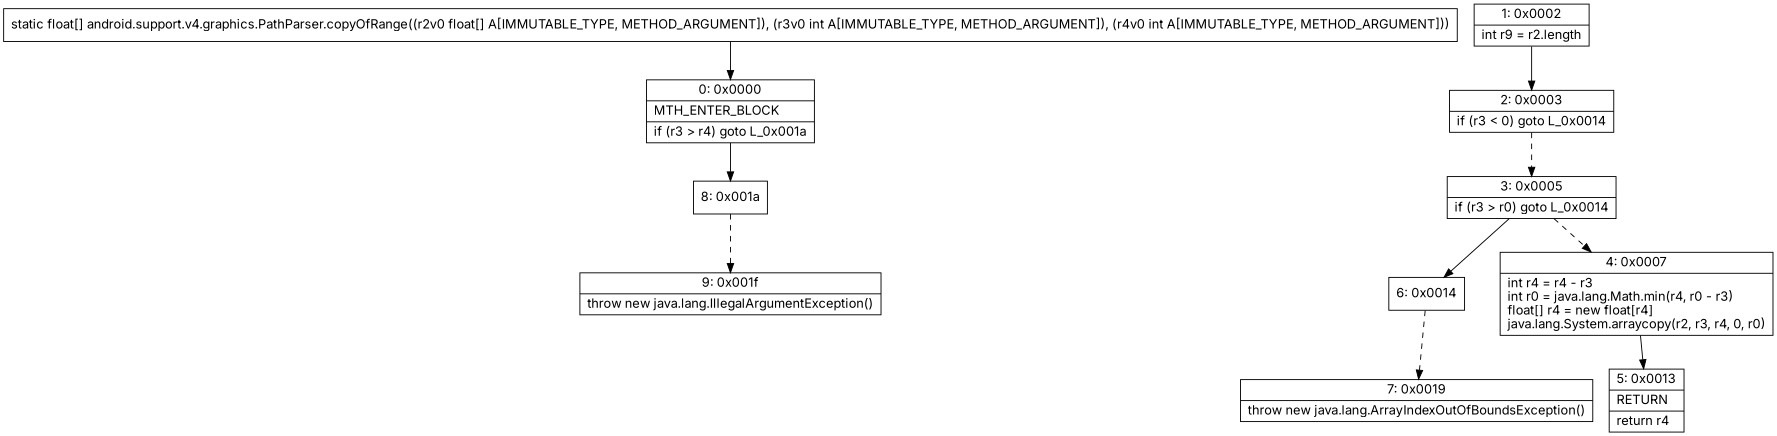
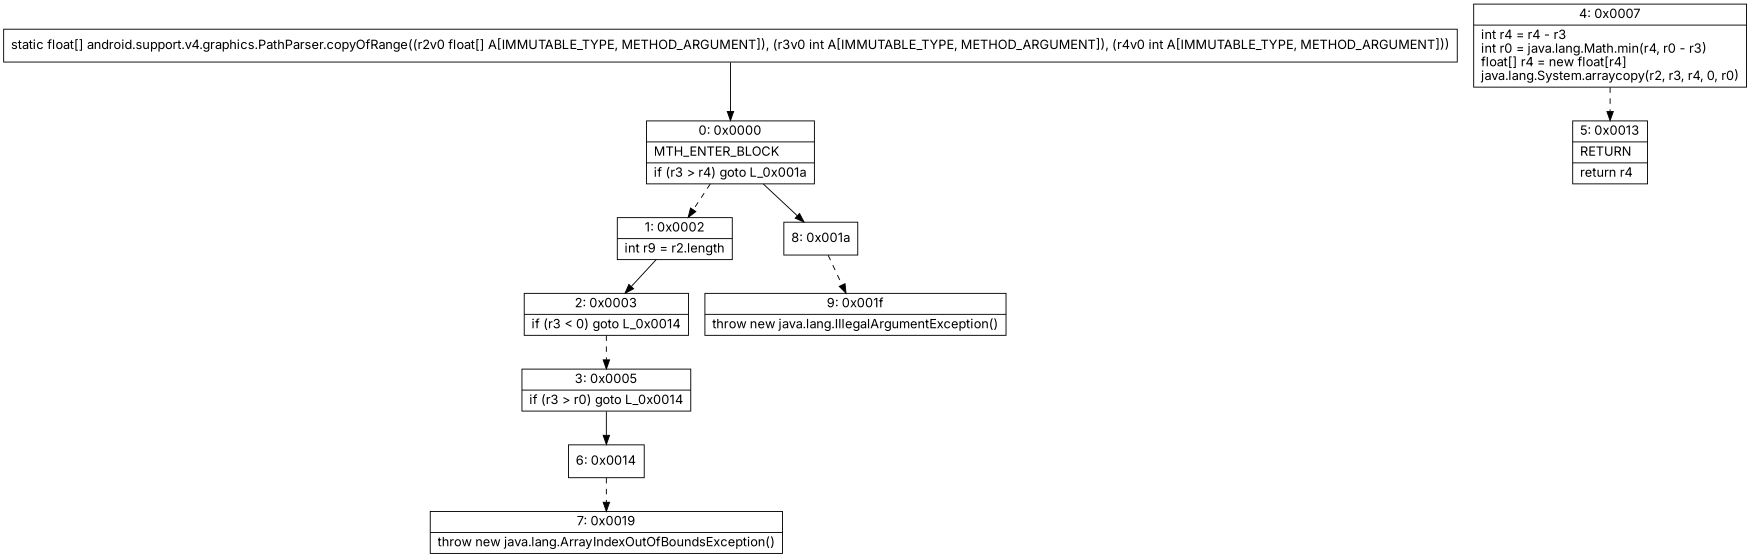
none -> (702, 197)
(1569, 232) -> none
(1642, 348) -> (1610, 99)
